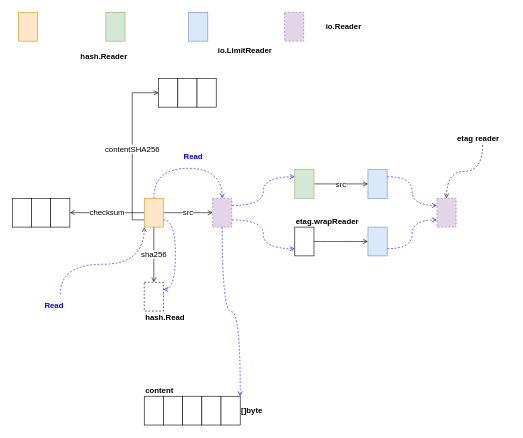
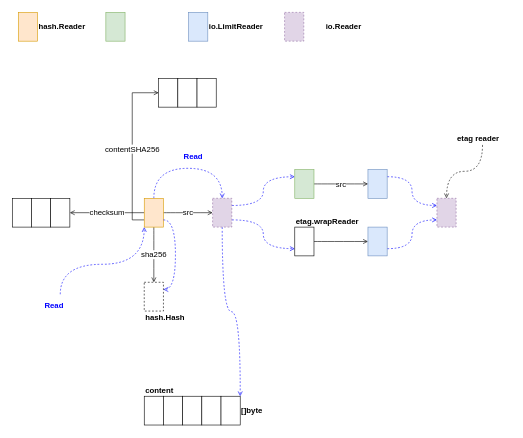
(250, 51) -> (241, 27)
(107, 57) -> (65, 27)
(164, 317) -> (164, 317)
